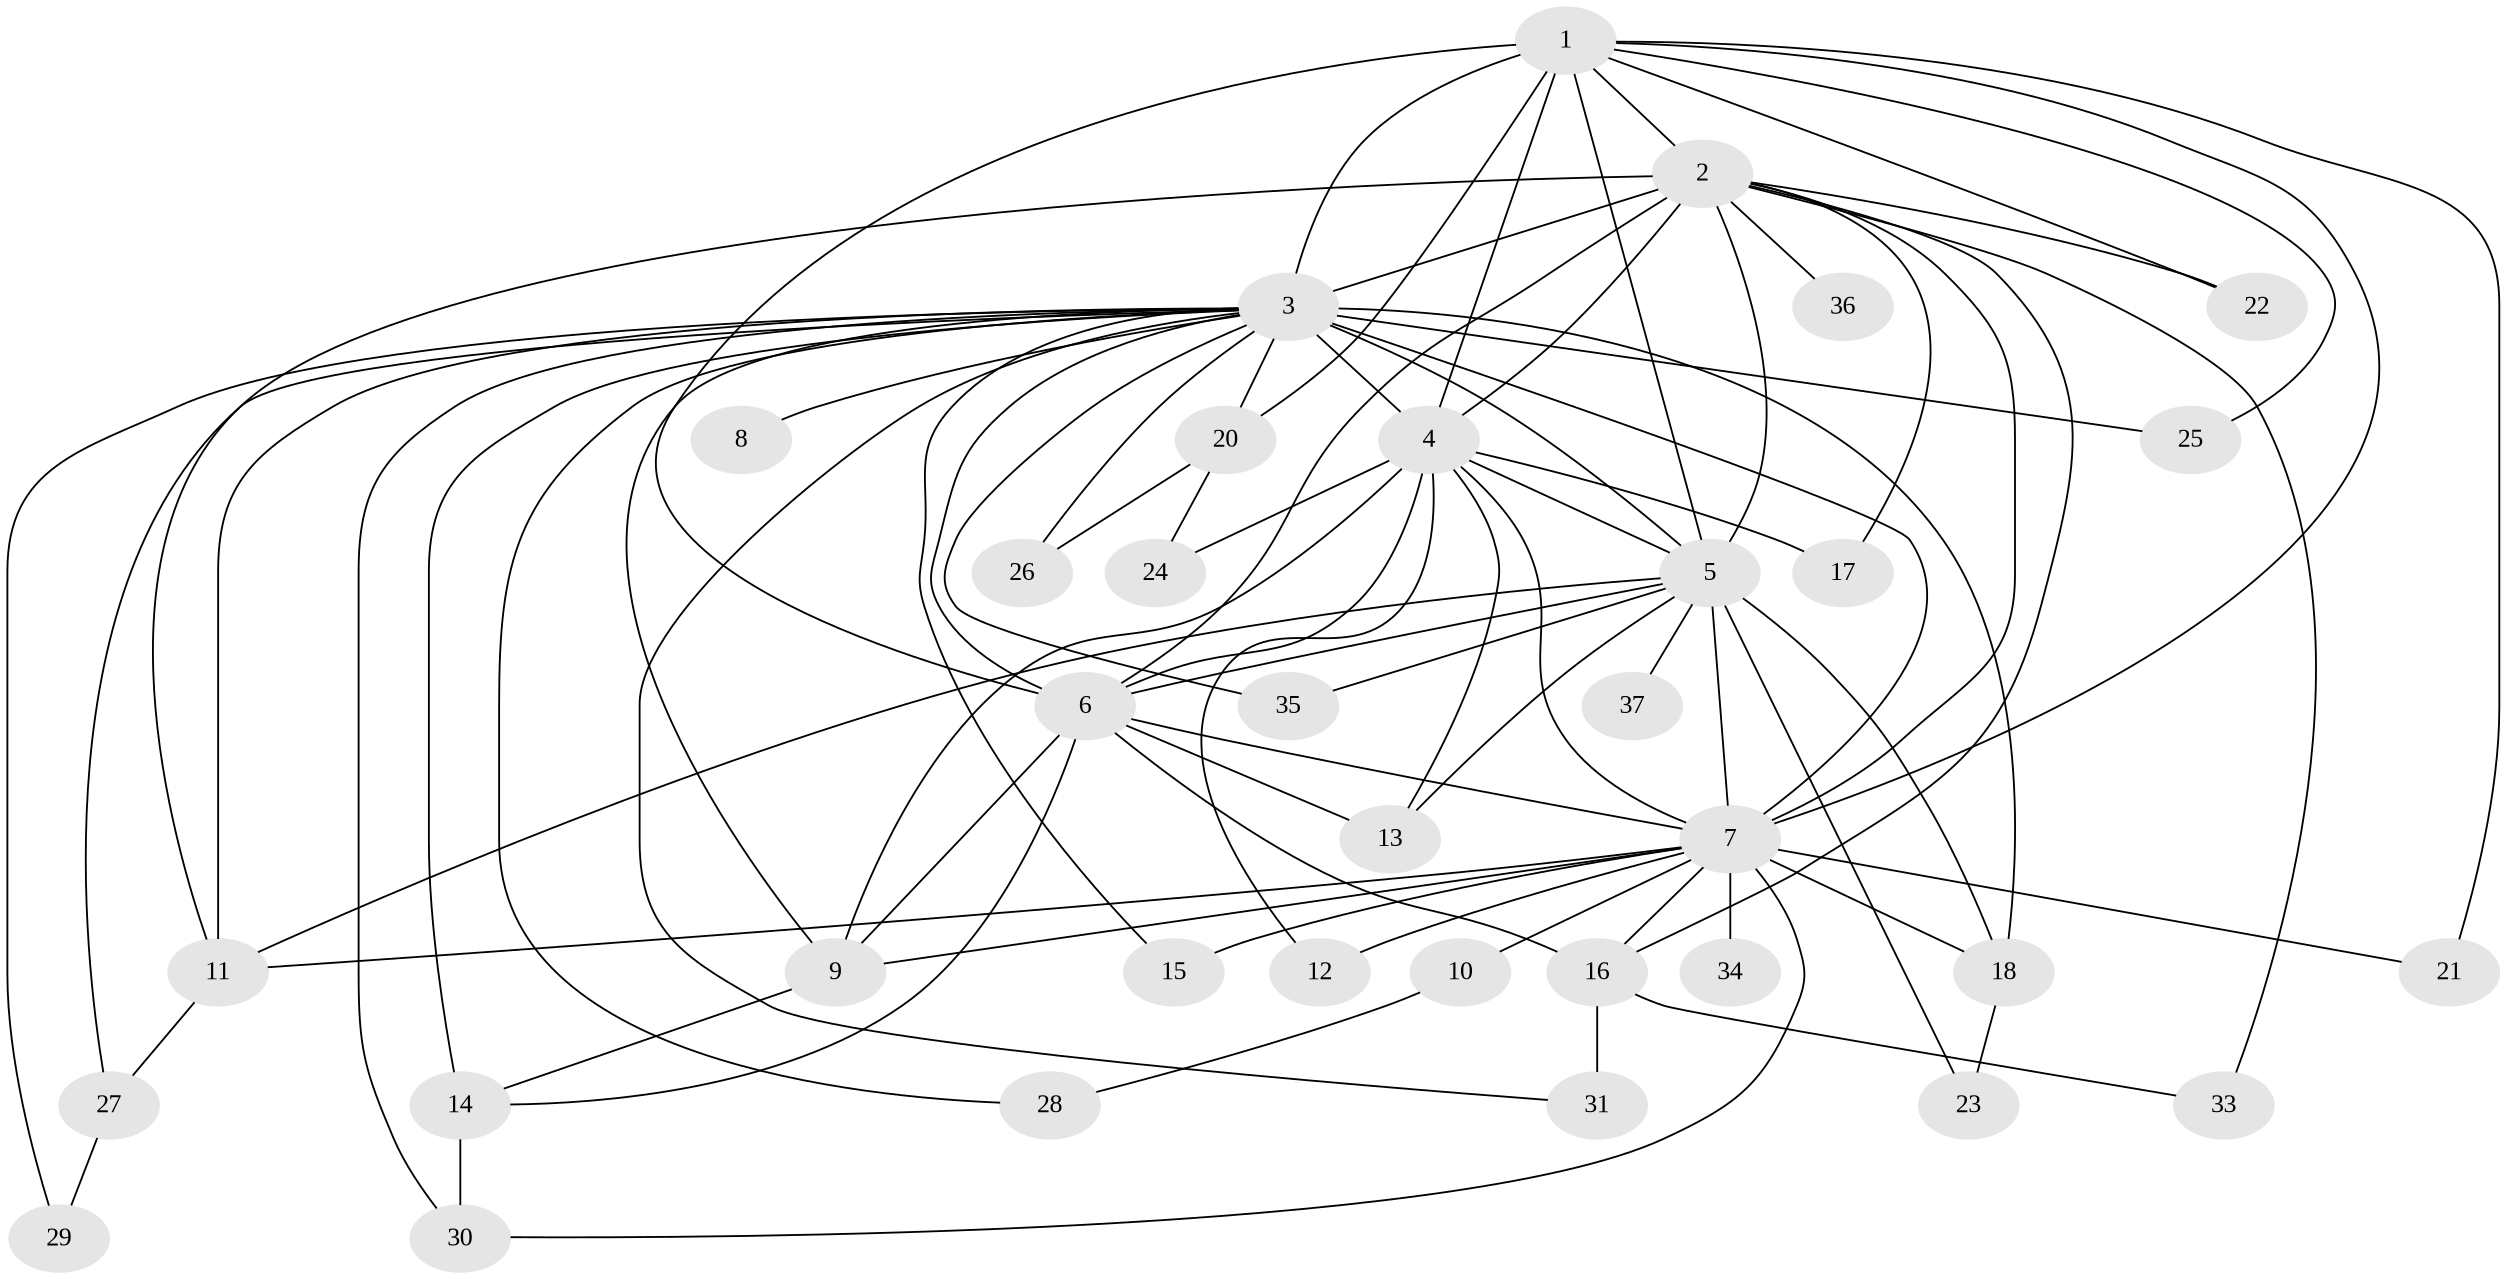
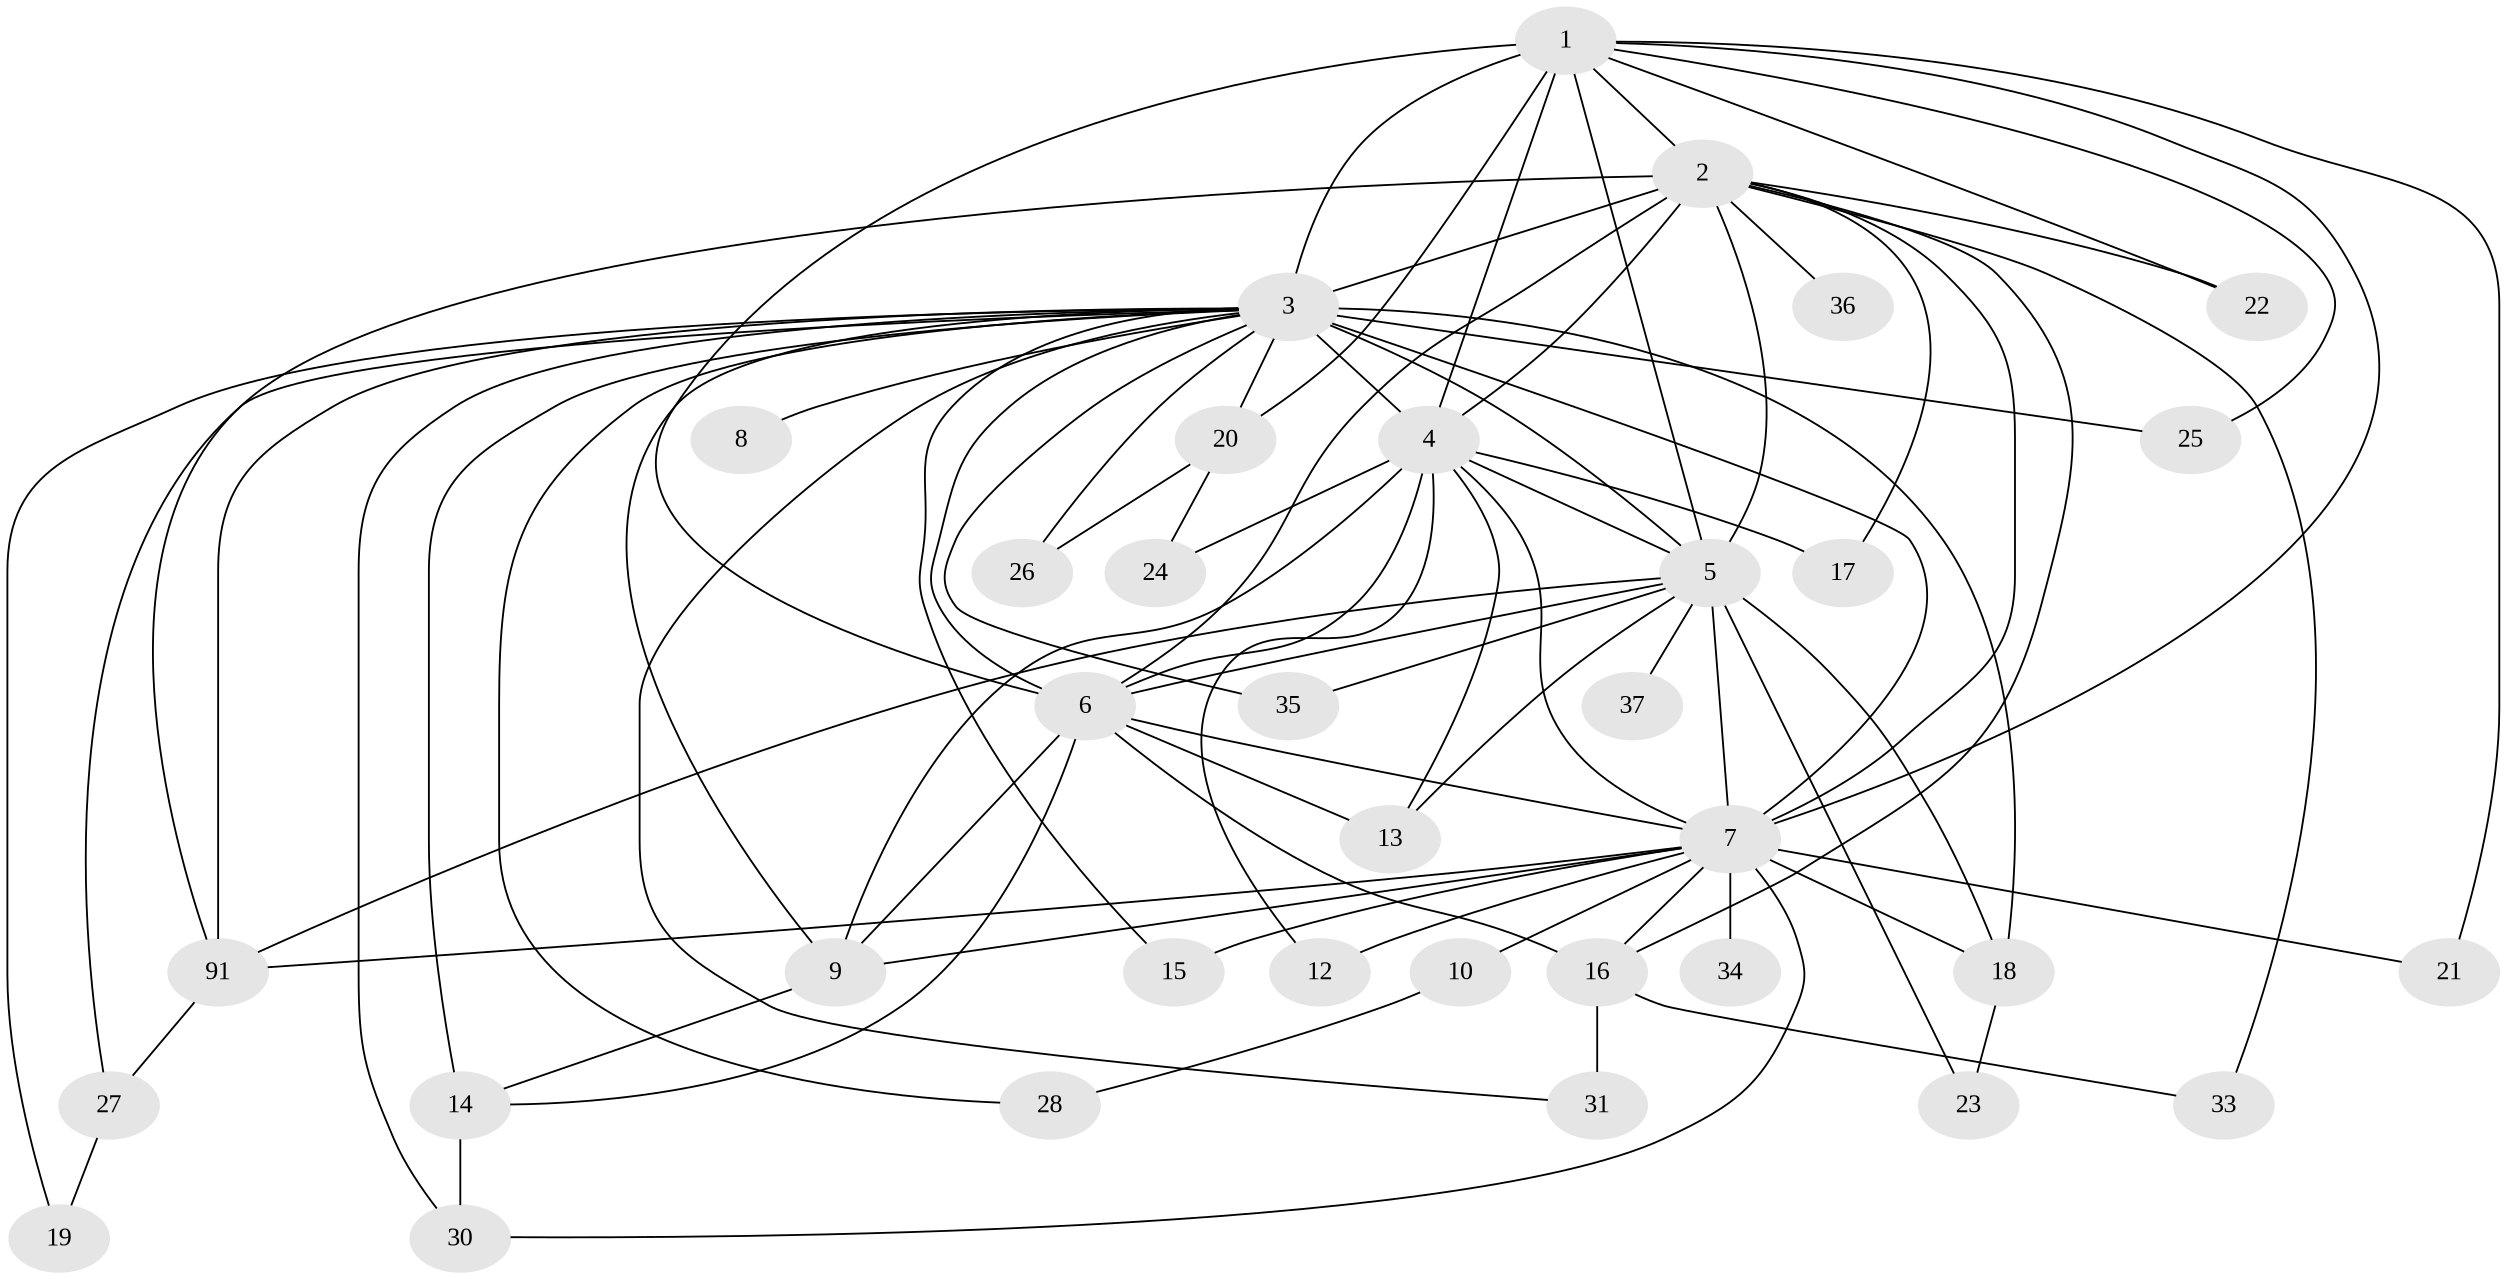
(218, 972) -> (218, 972)
(59, 1239) -> (59, 1239)
